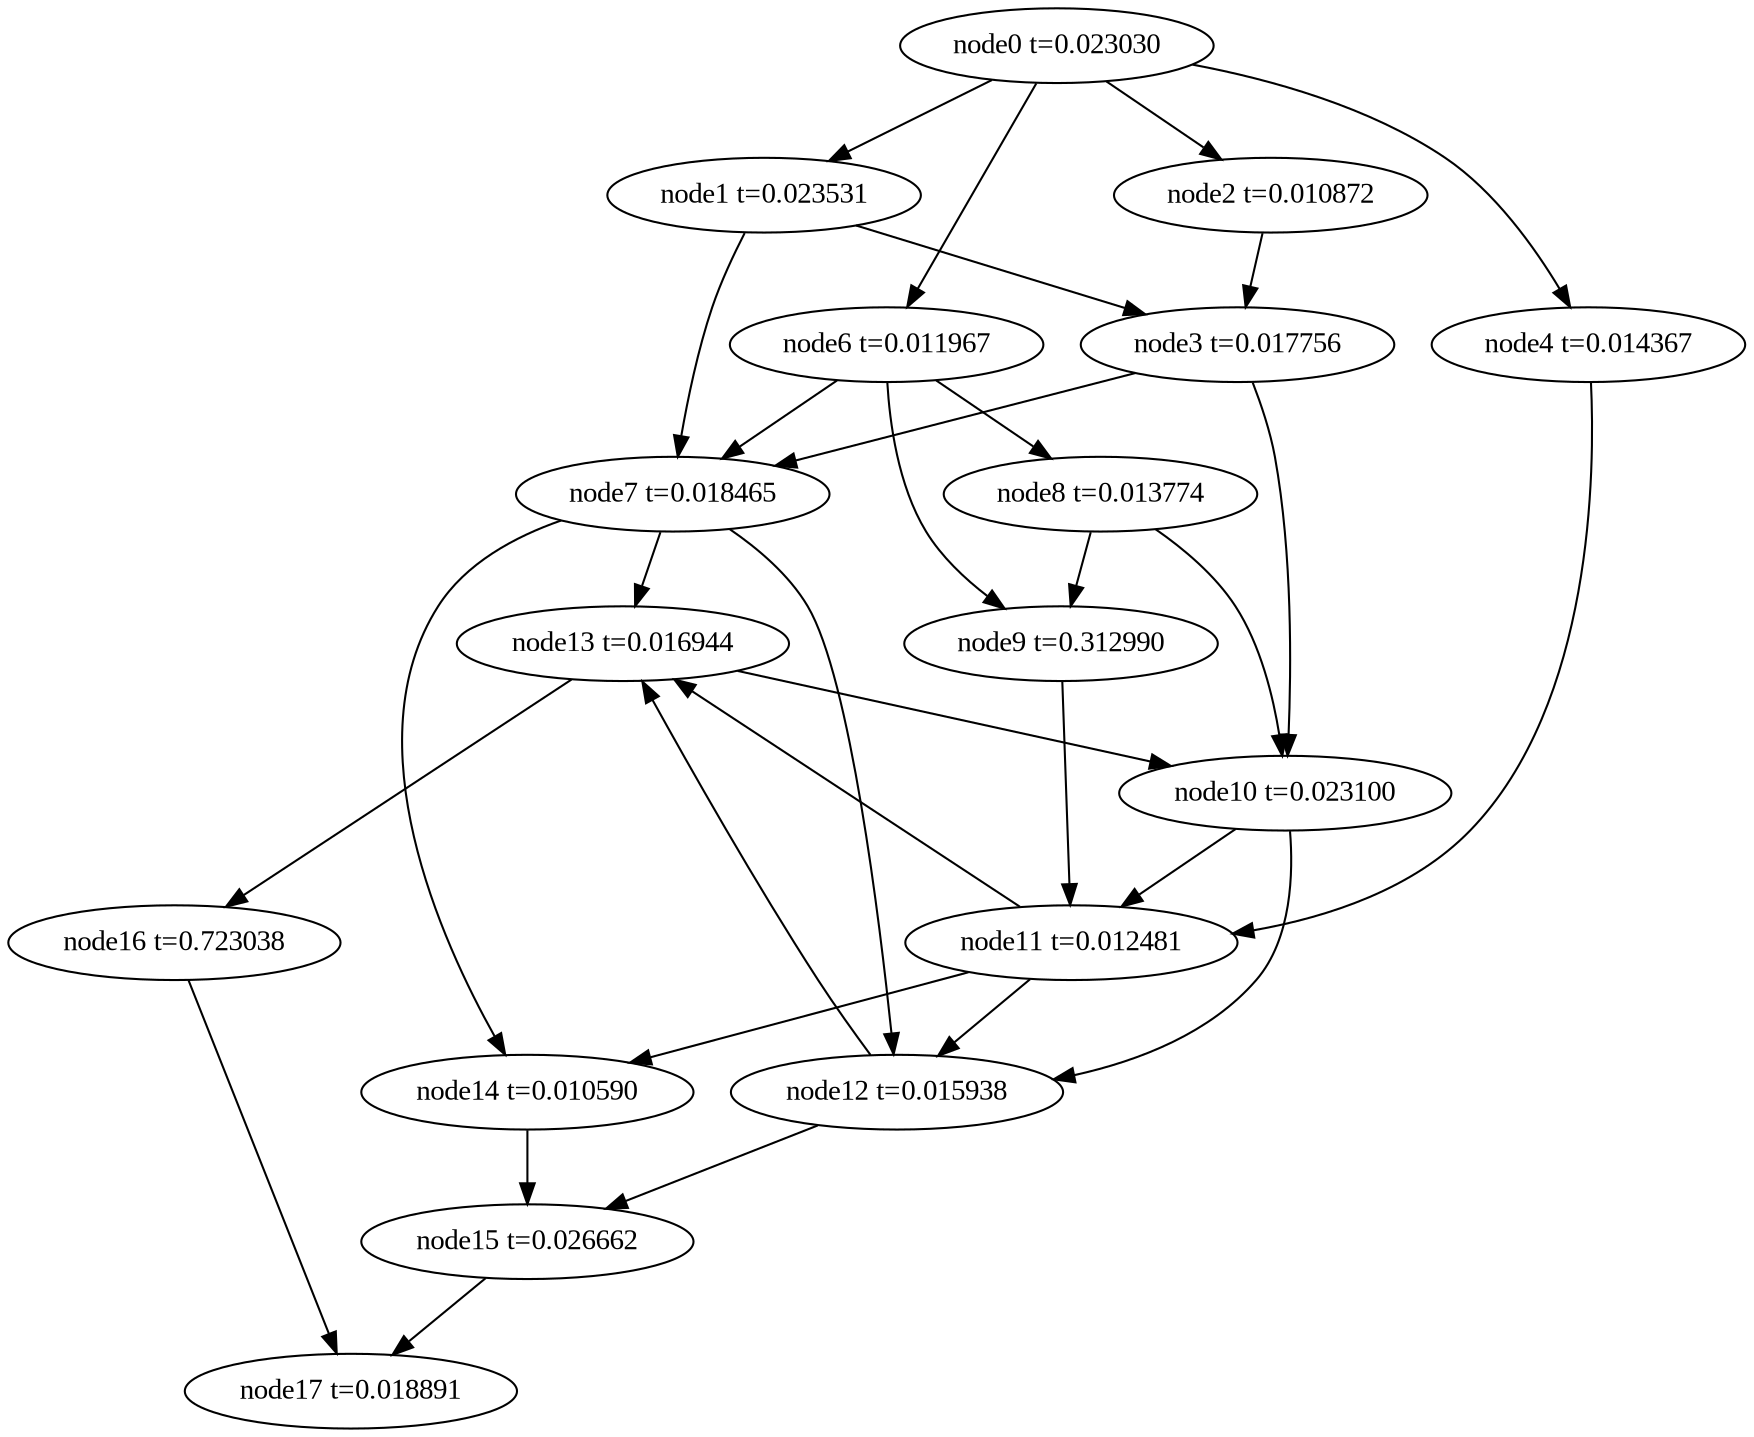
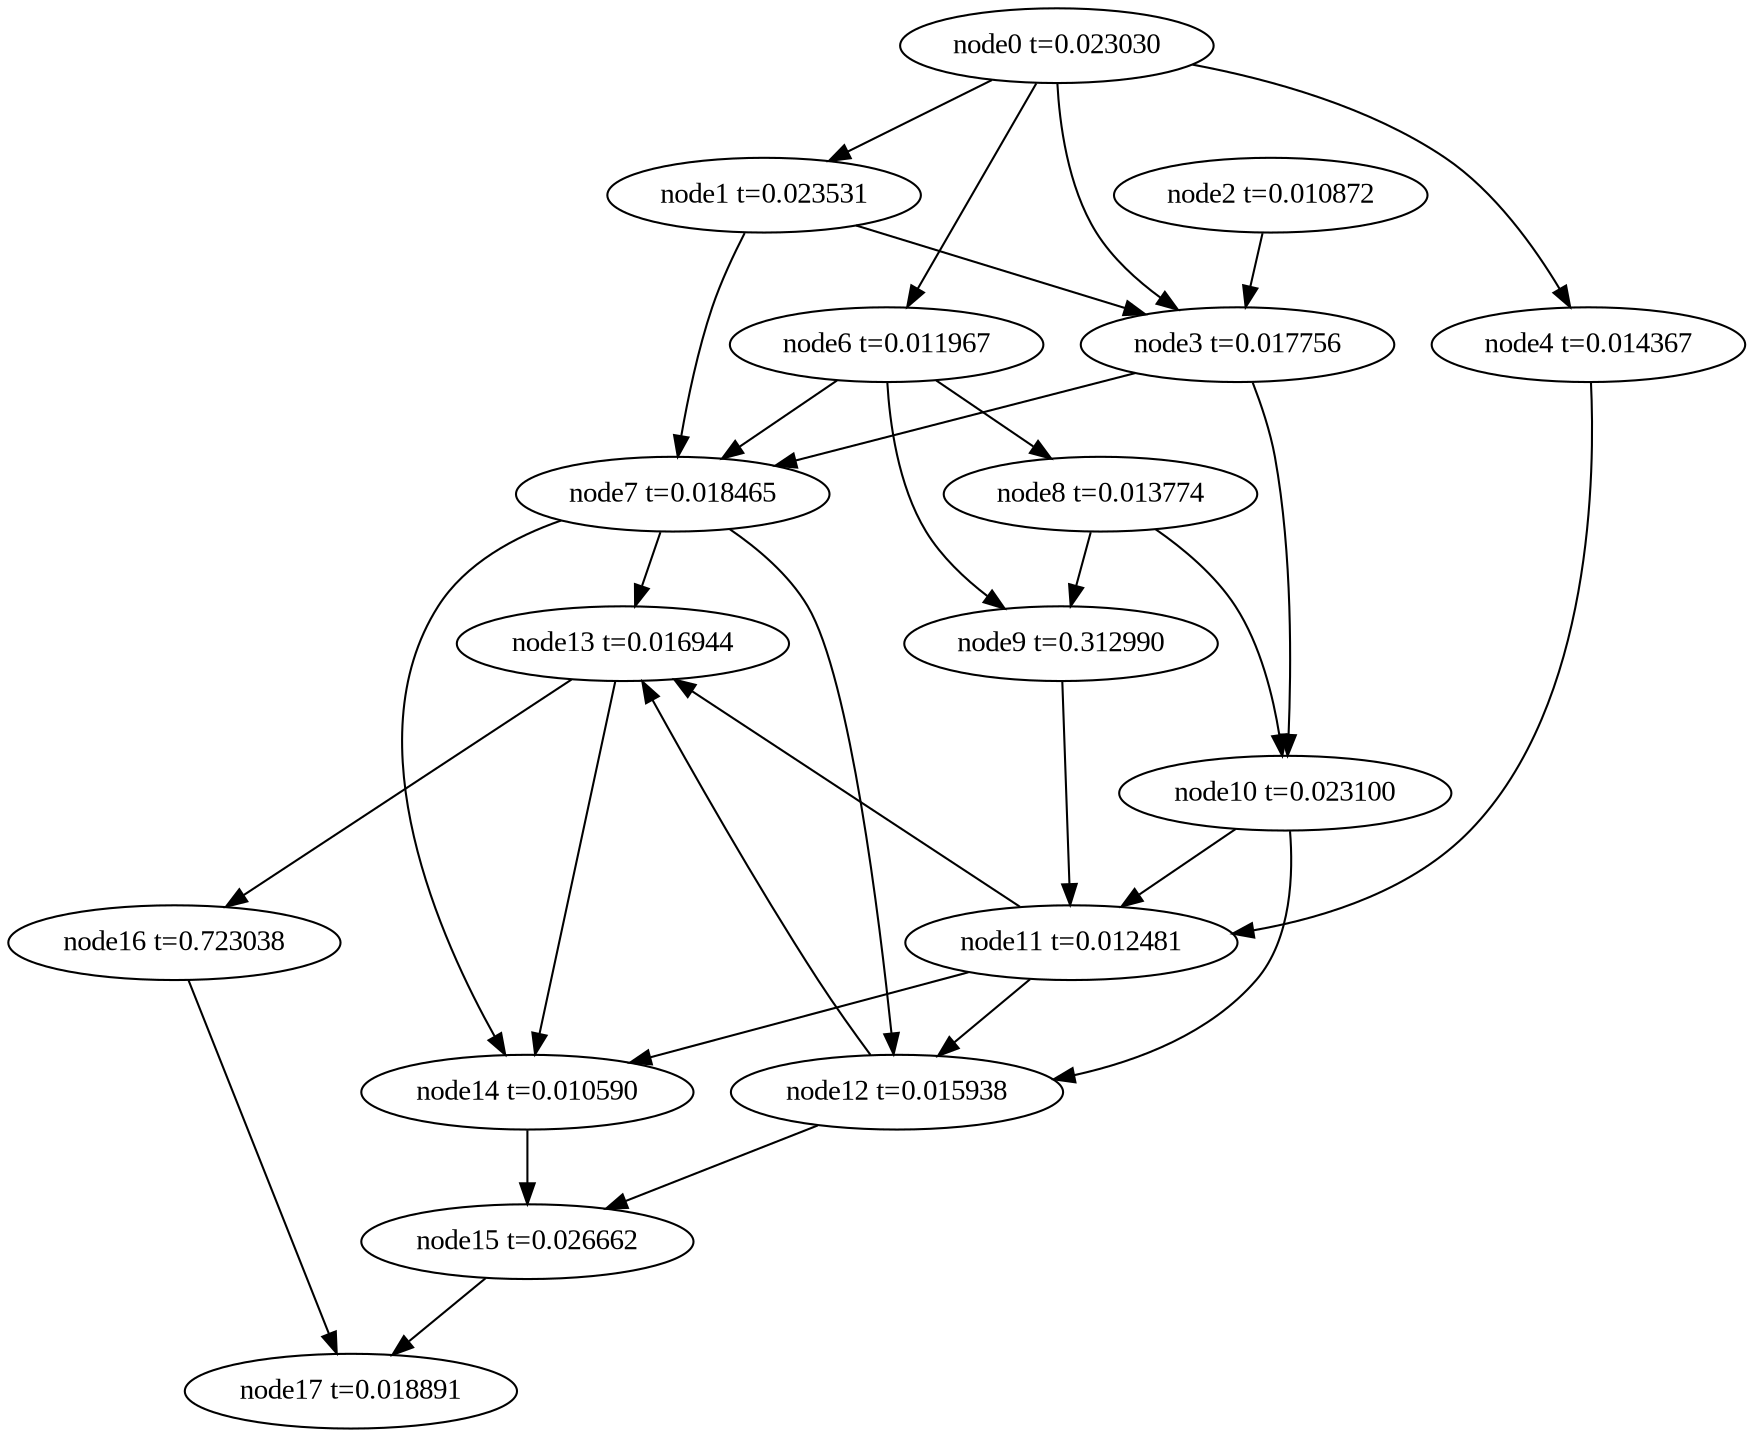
(1155, 114) -> (1082, 204)
(944, 716) -> (577, 858)
